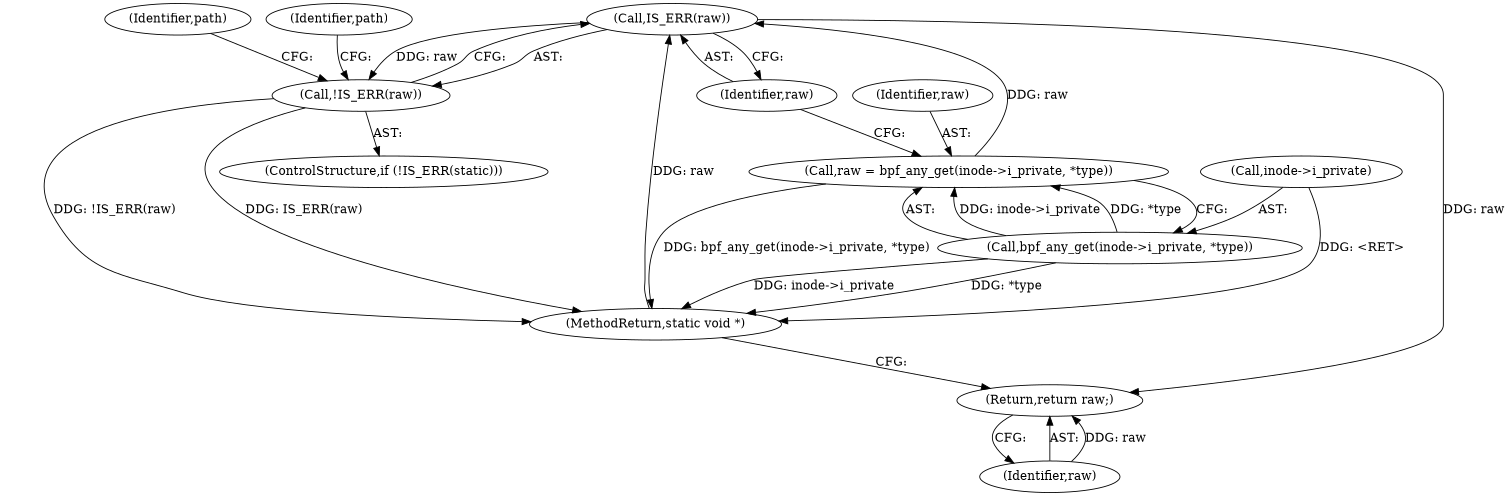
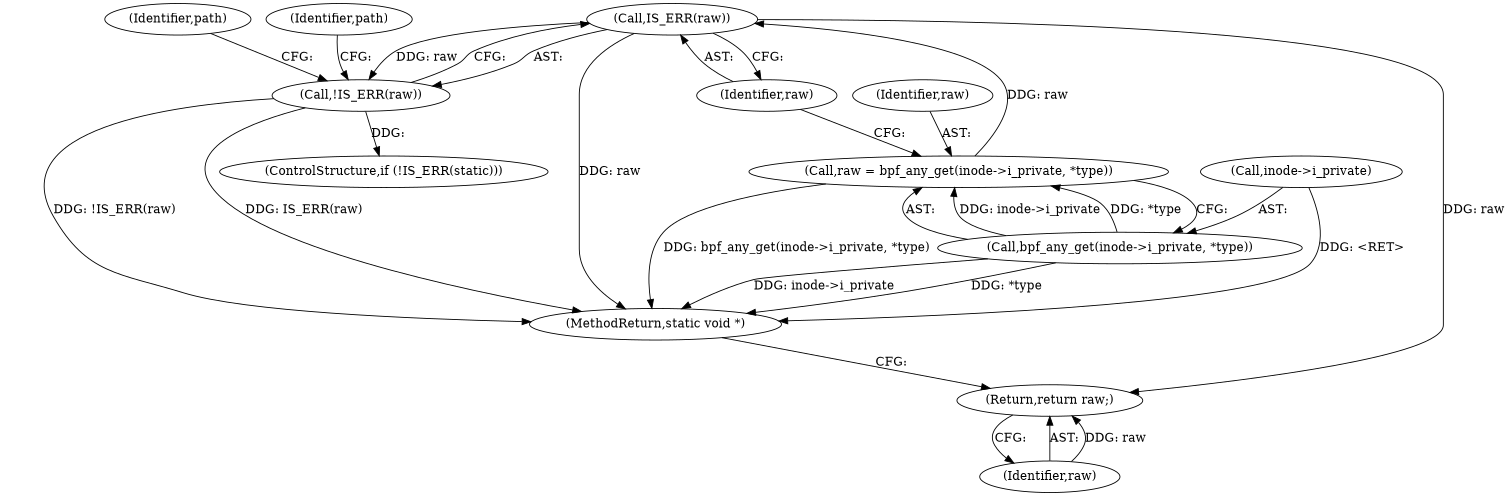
(390, 134) -> (390, 134)
(651, 176) -> (579, 163)
